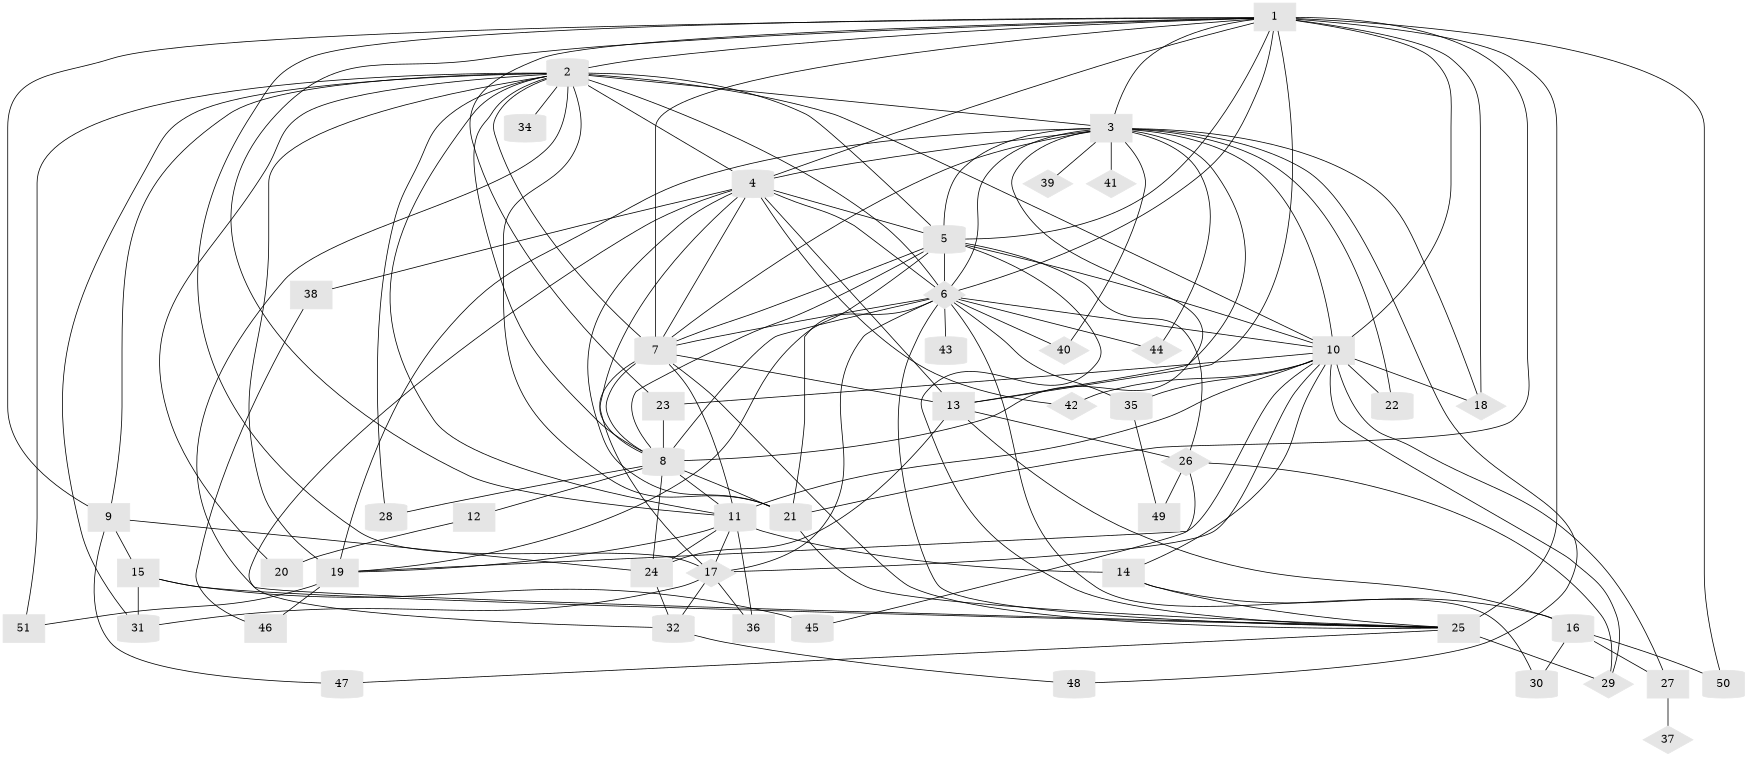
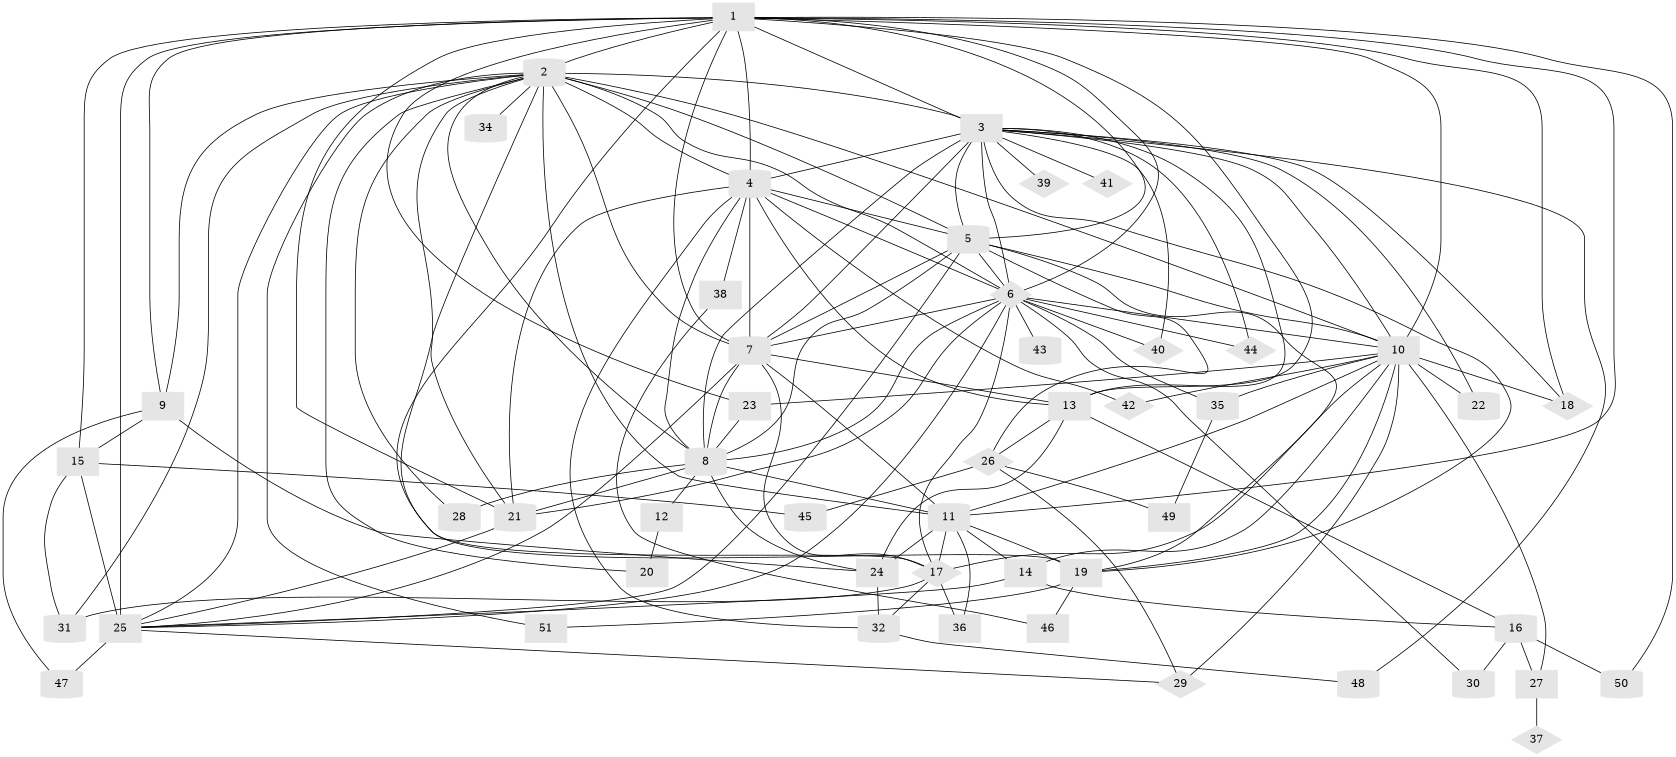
none -> (211, 37)
